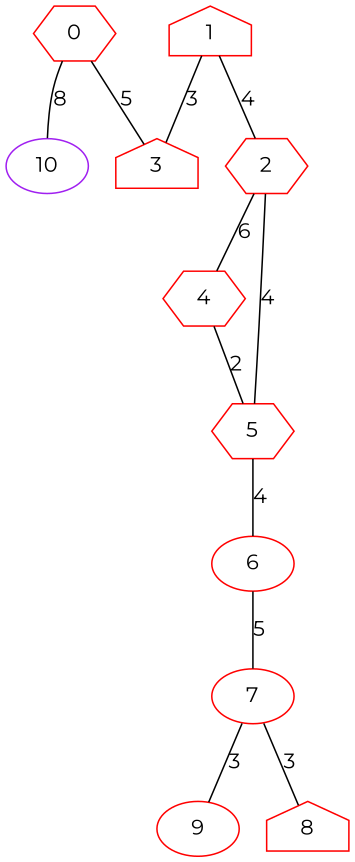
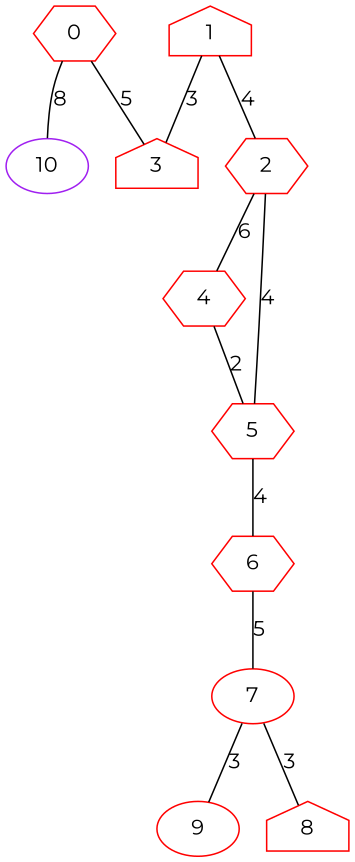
(253, 564) -> (253, 564)
